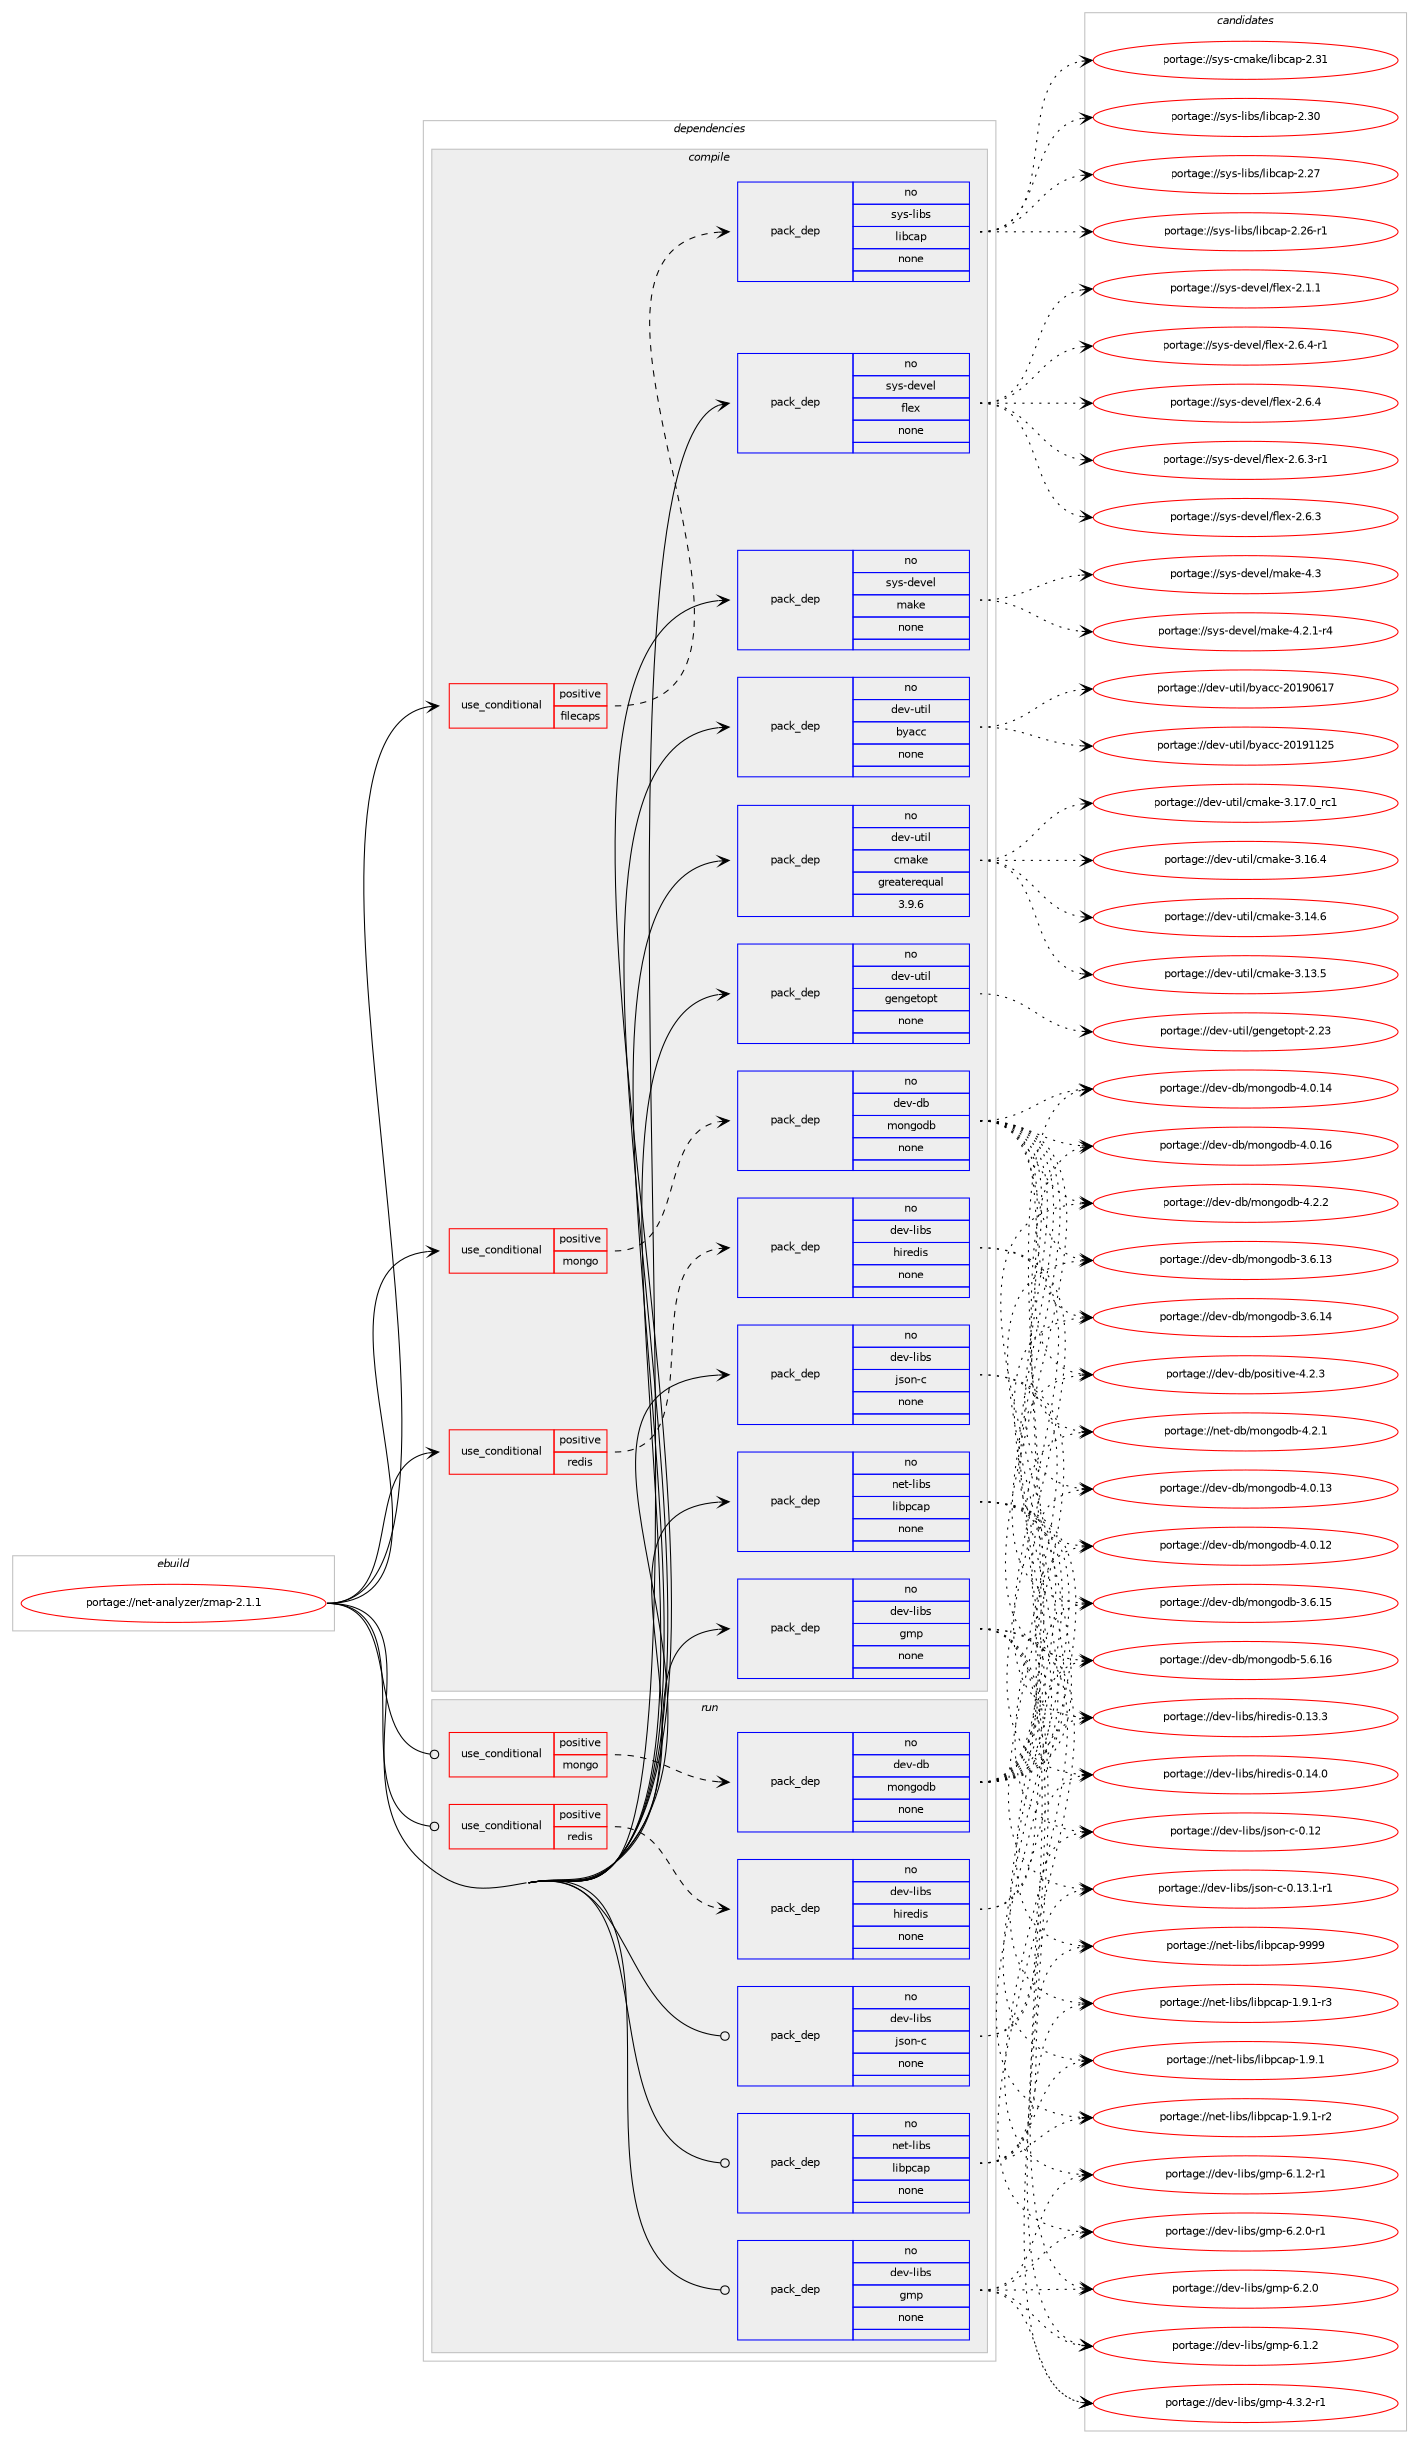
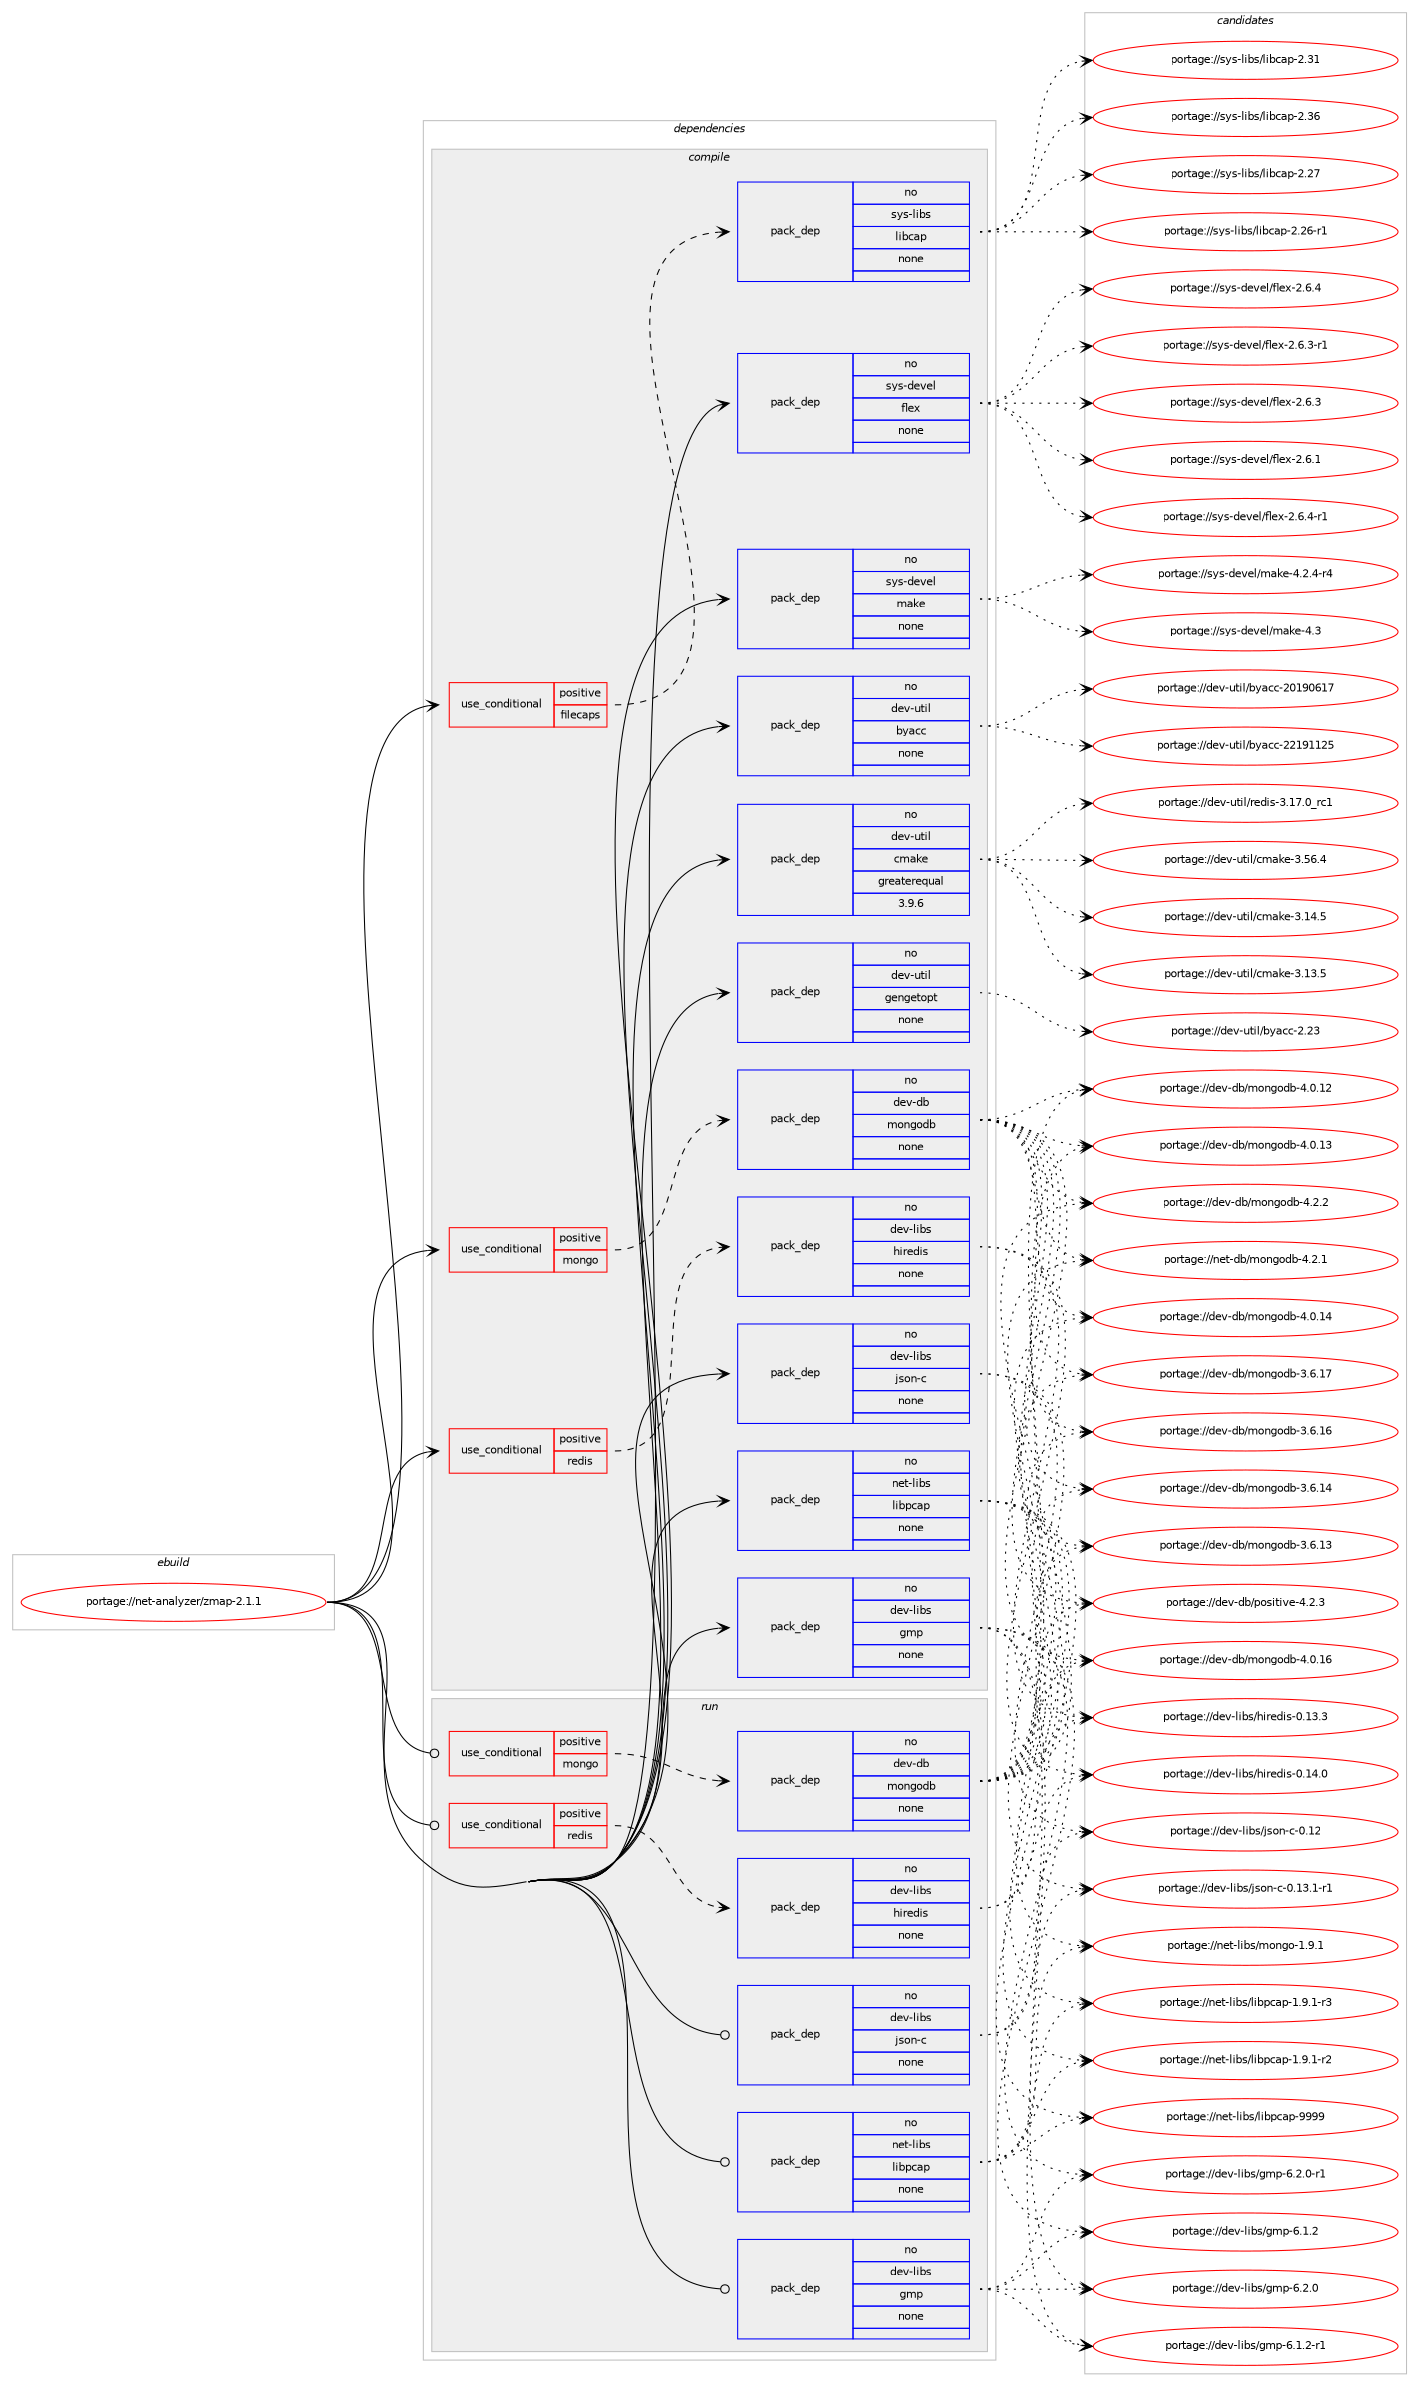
(1246, 60) -> (1246, 60)
(1246, 117) -> (1246, 117)
(1246, 289) -> (1246, 460)
(1246, 632) -> (1246, 575)
(1246, 746) -> (1246, 746)
(1246, 803) -> (1246, 803)
(1246, 860) -> (1246, 860)
(1246, 918) -> (1246, 918)
(1246, 1032) -> (1246, 1032)
(1246, 1603) -> (1246, 1375)
(1246, 1661) -> (1246, 1432)
(1246, 2061) -> (1246, 1946)
(1246, 2403) -> none
